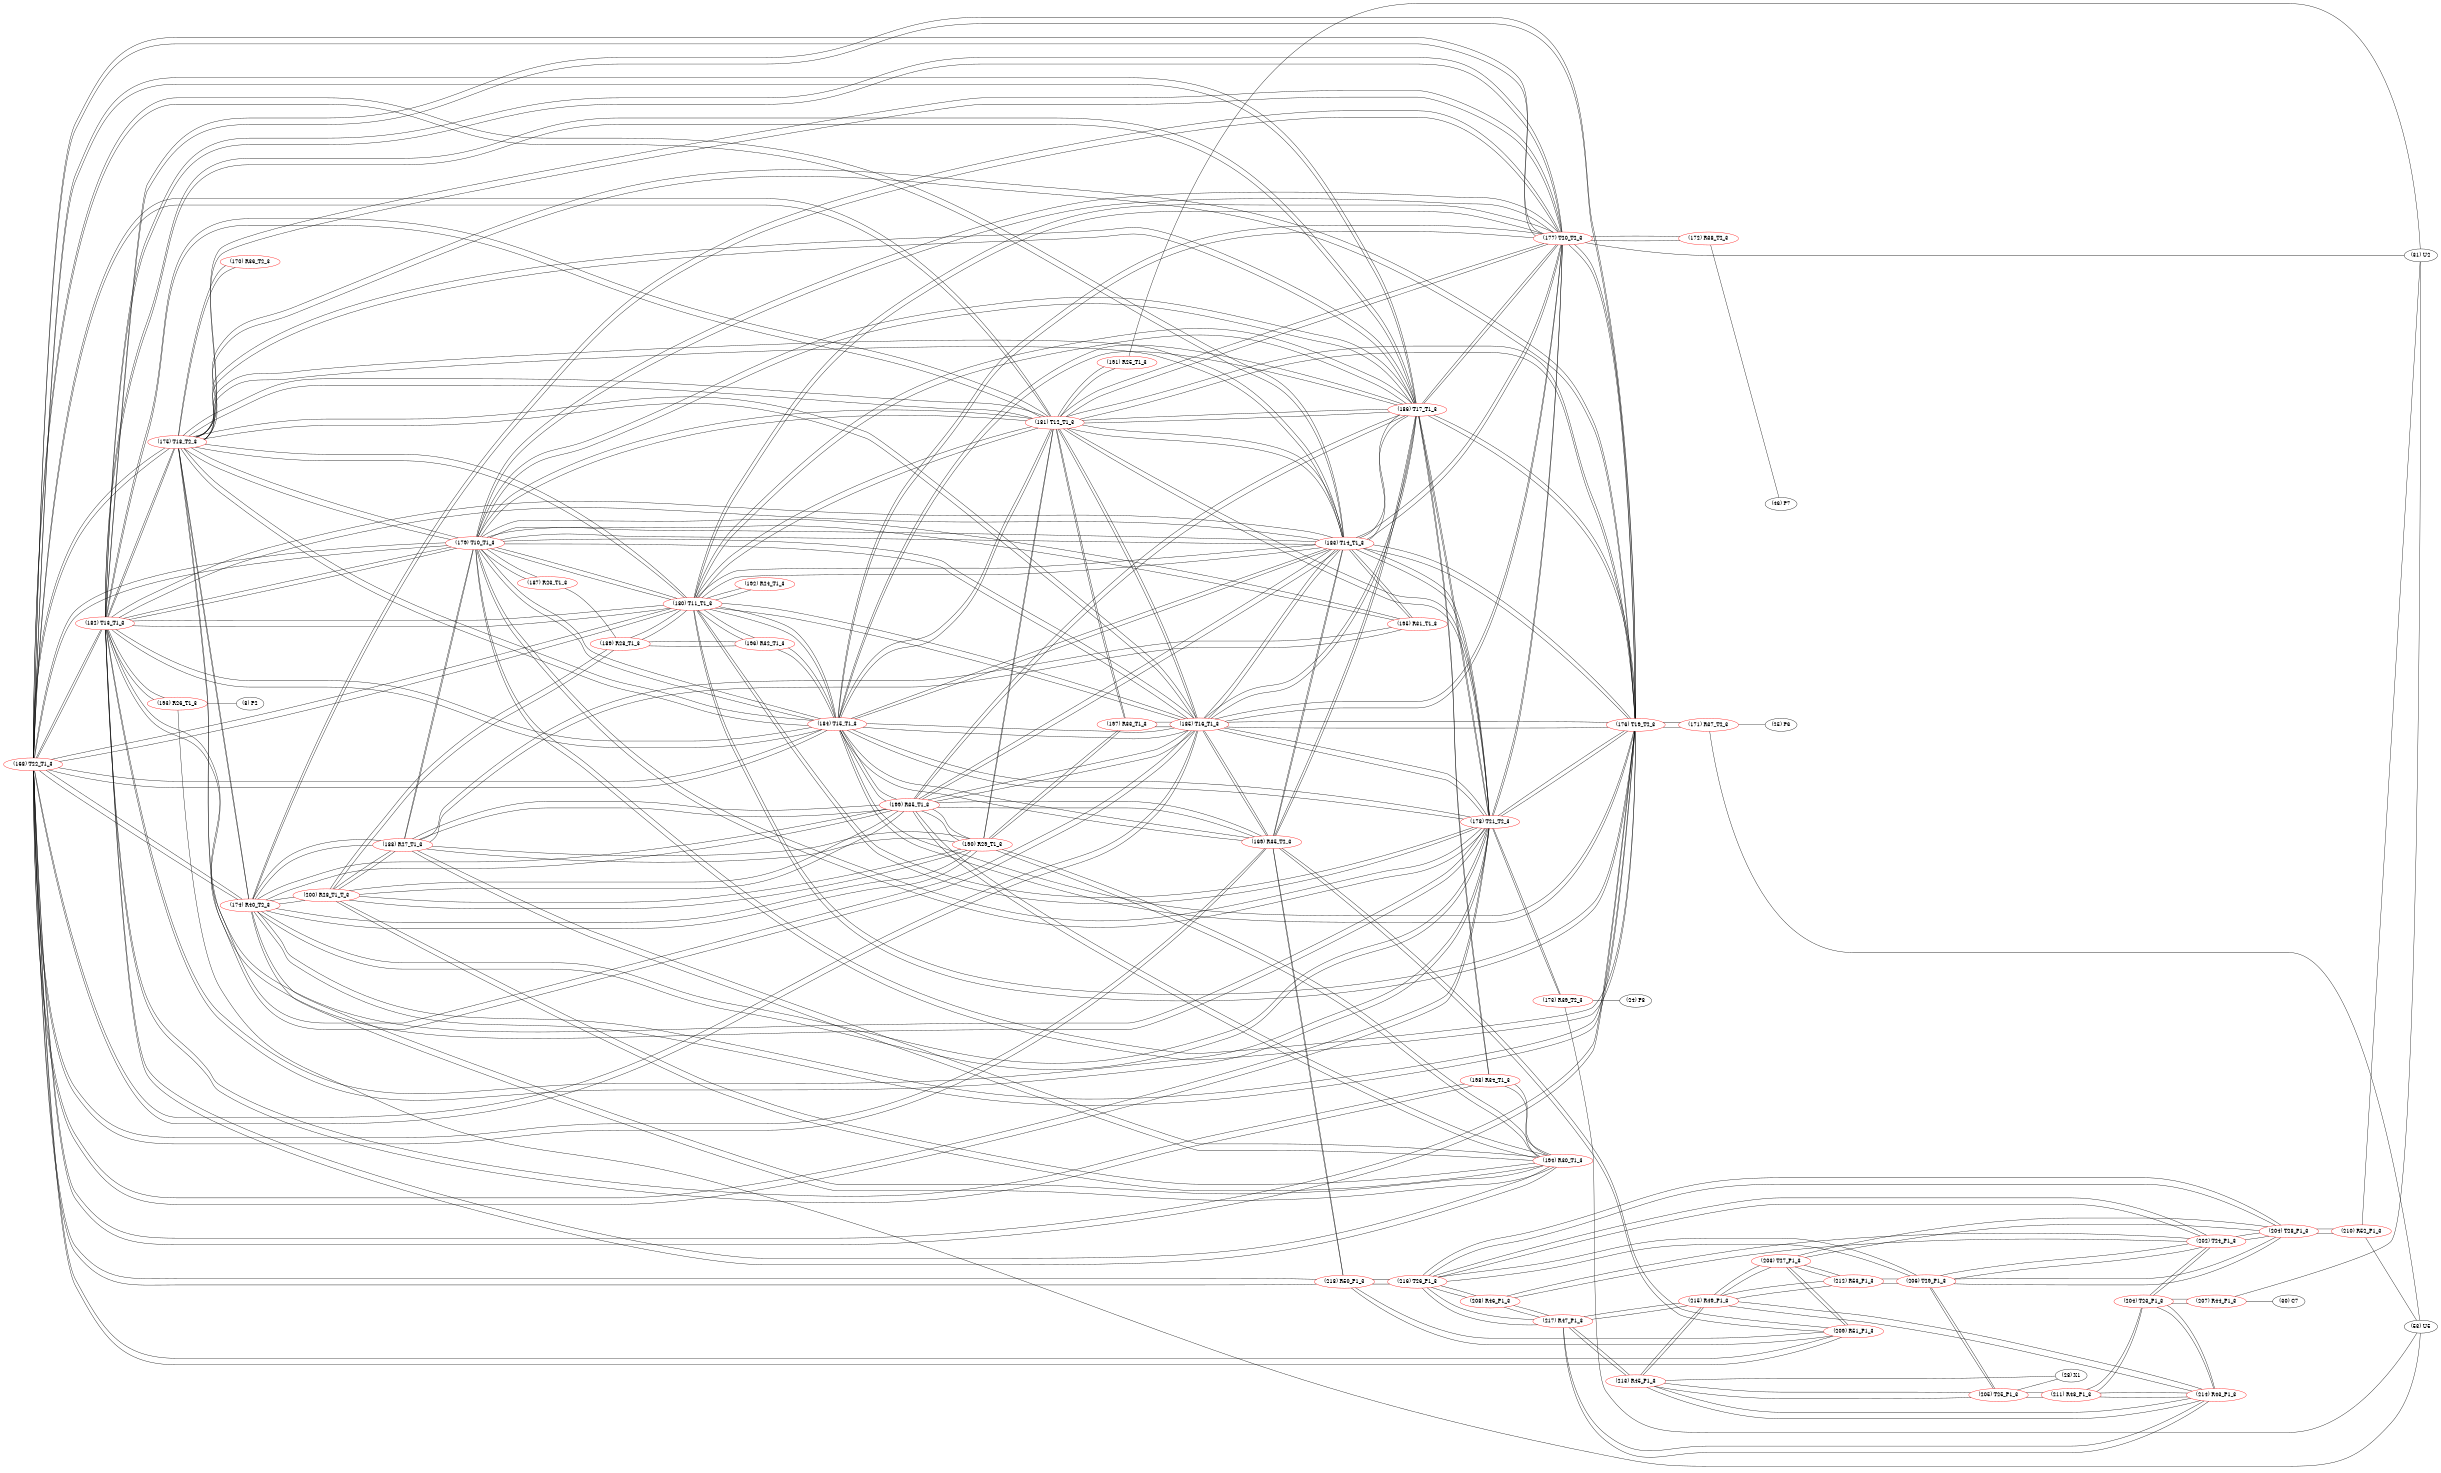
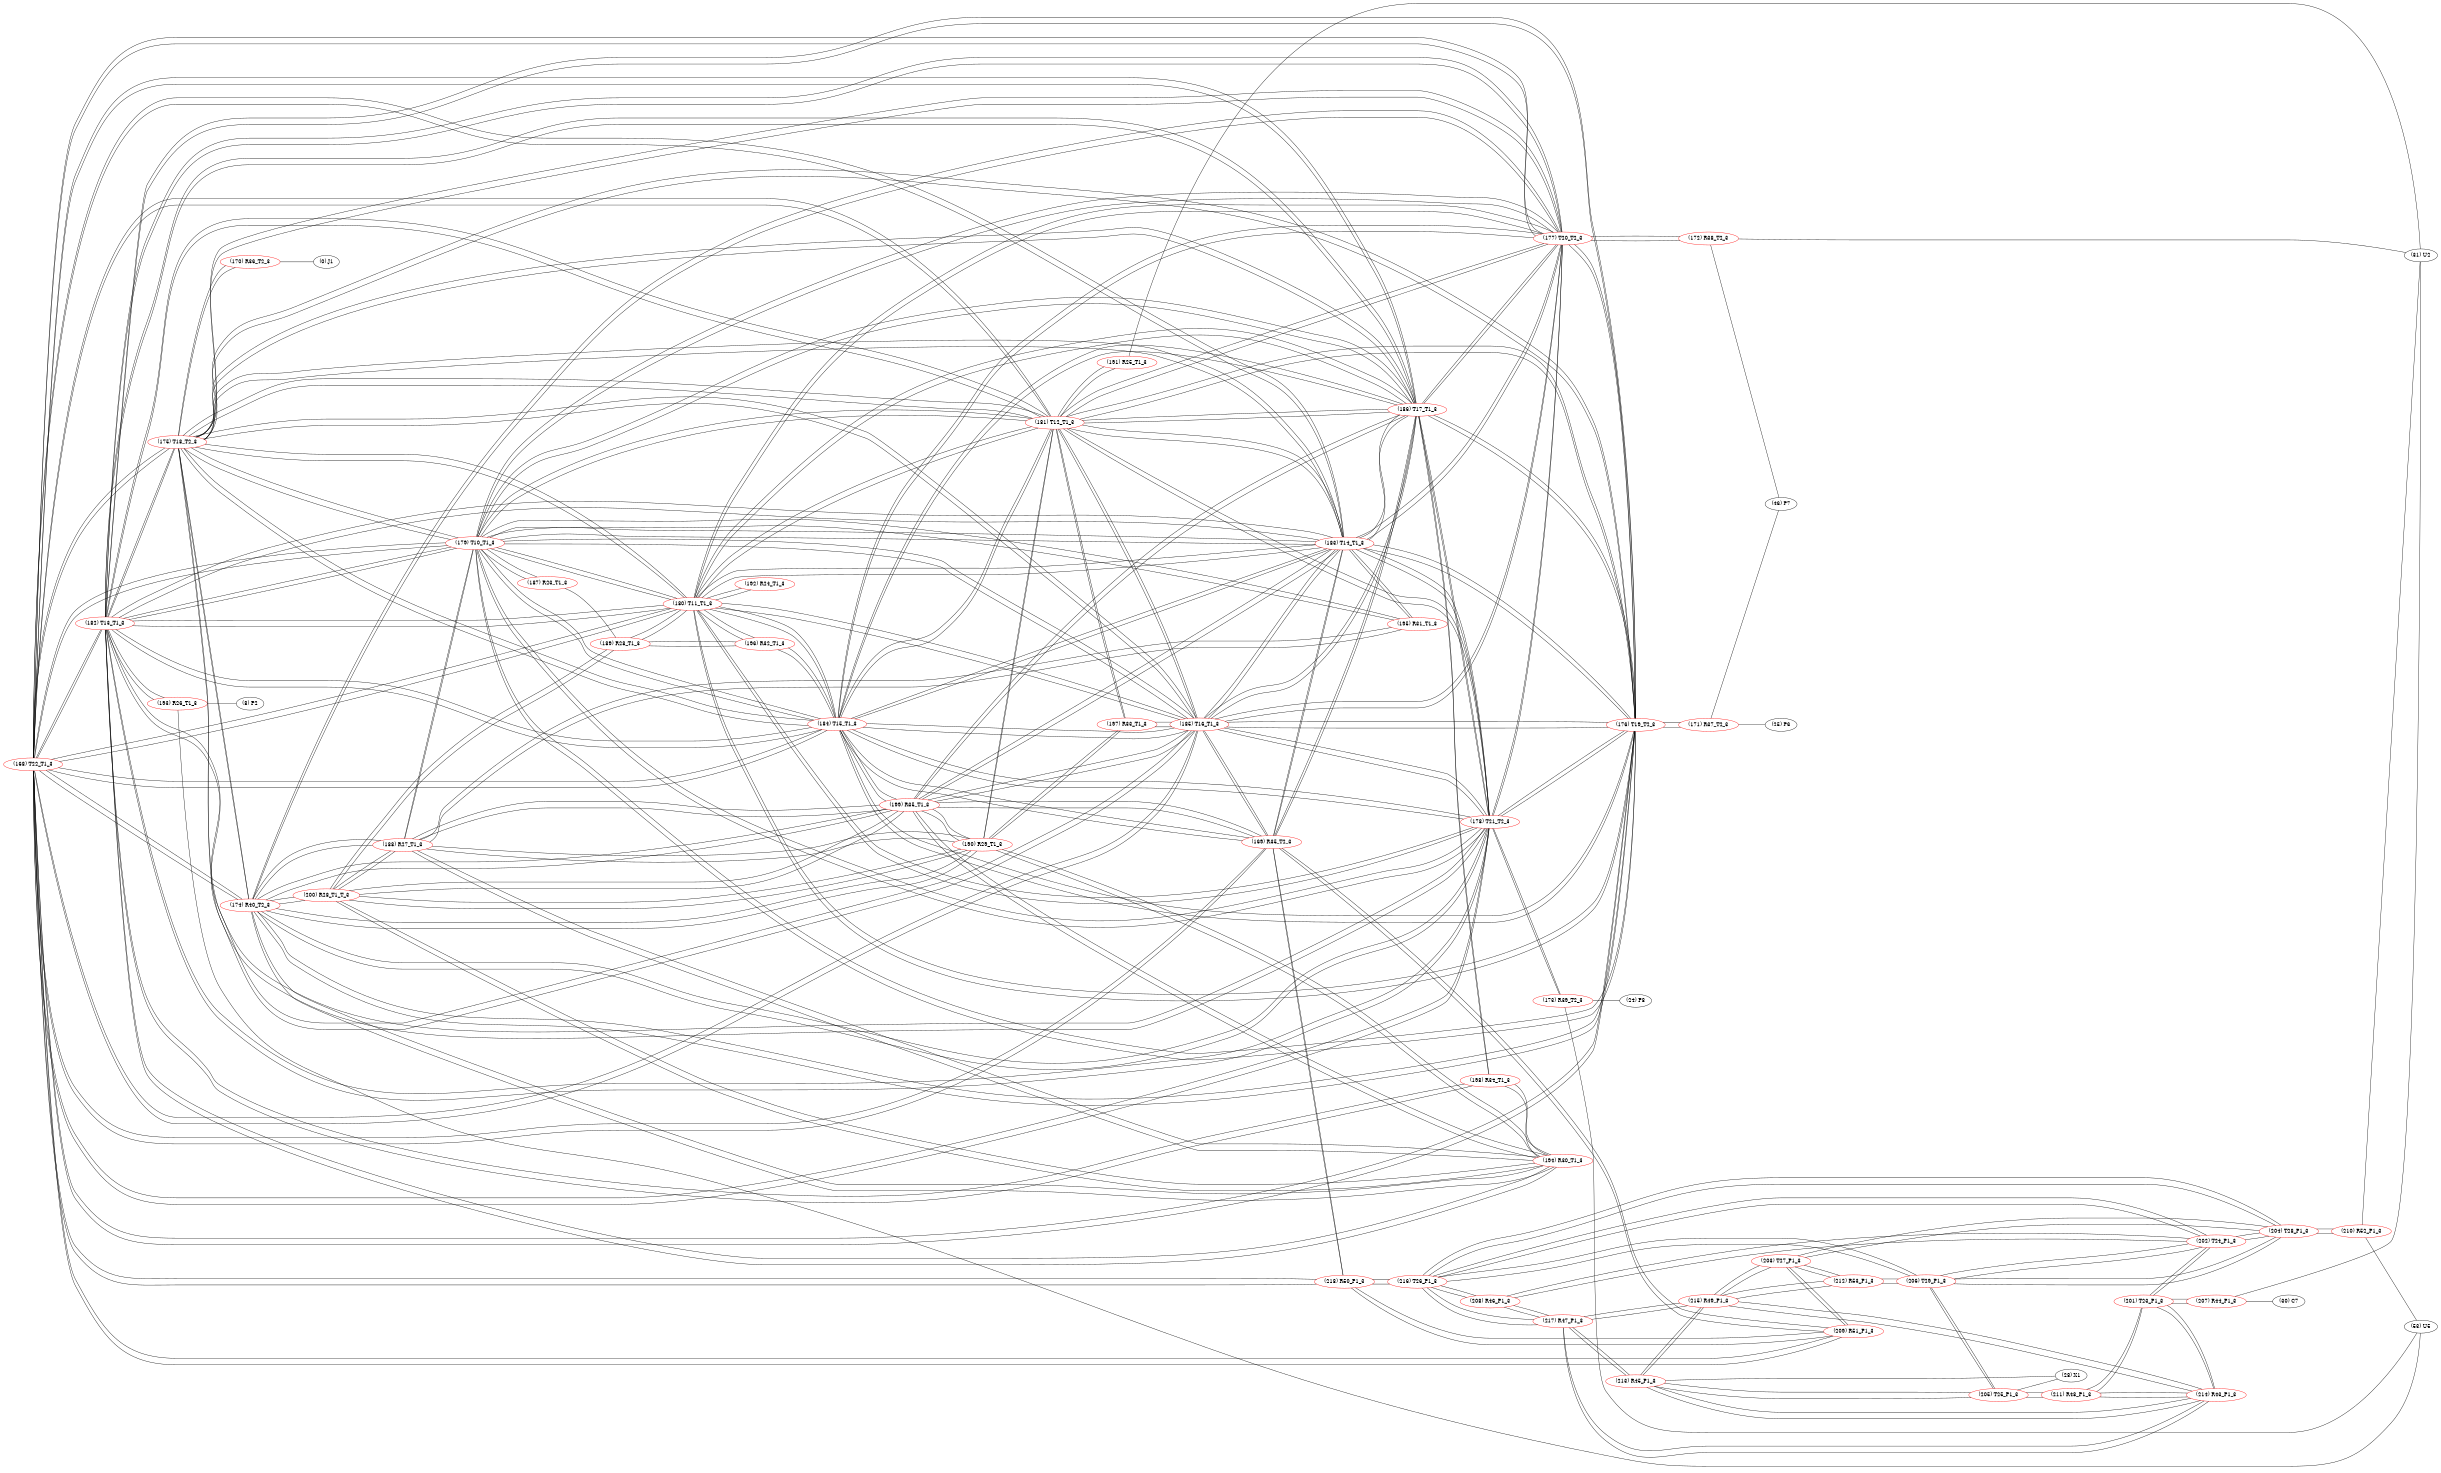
(1994, 255) -> (2073, 240)
none -> (326, 262)
(2131, 953) -> (1745, 614)
(2144, 1301) -> (2144, 1301)
